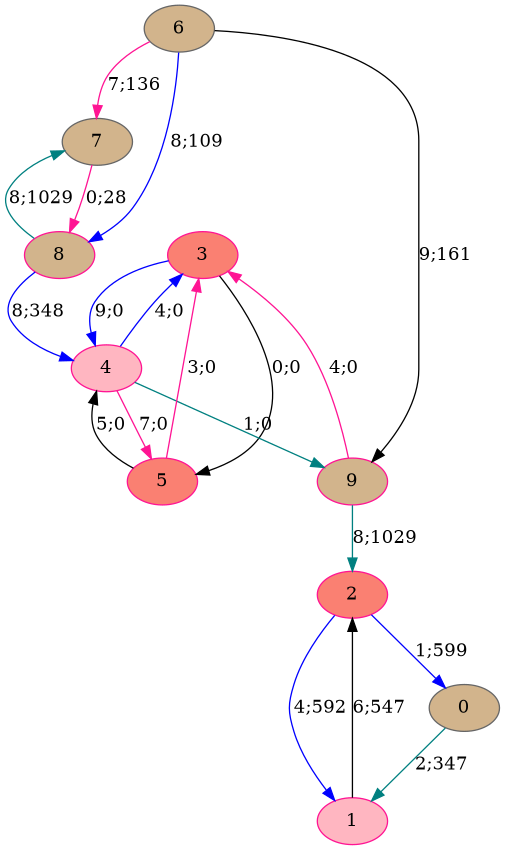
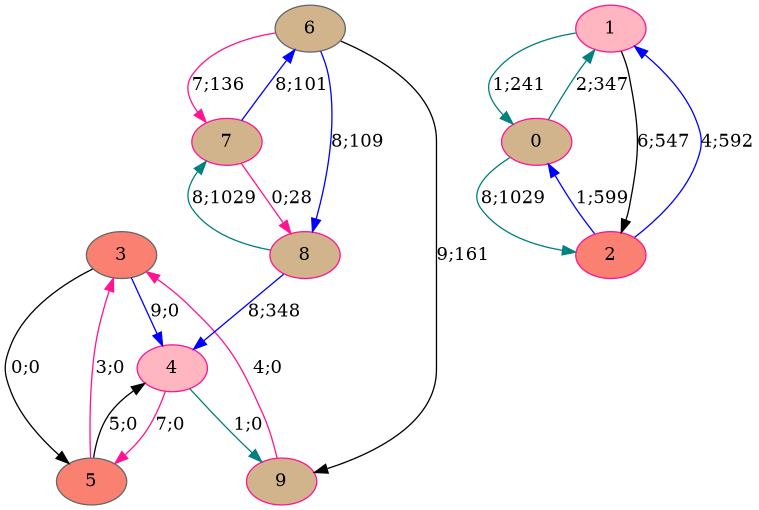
none -> (511, 57)
none -> (264, 90)
(97, 142) -> (227, 142)
(203, 255) -> (122, 255)
(145, 313) -> none
(162, 482) -> (92, 482)
(352, 532) -> (490, 219)
(464, 708) -> (537, 142)
